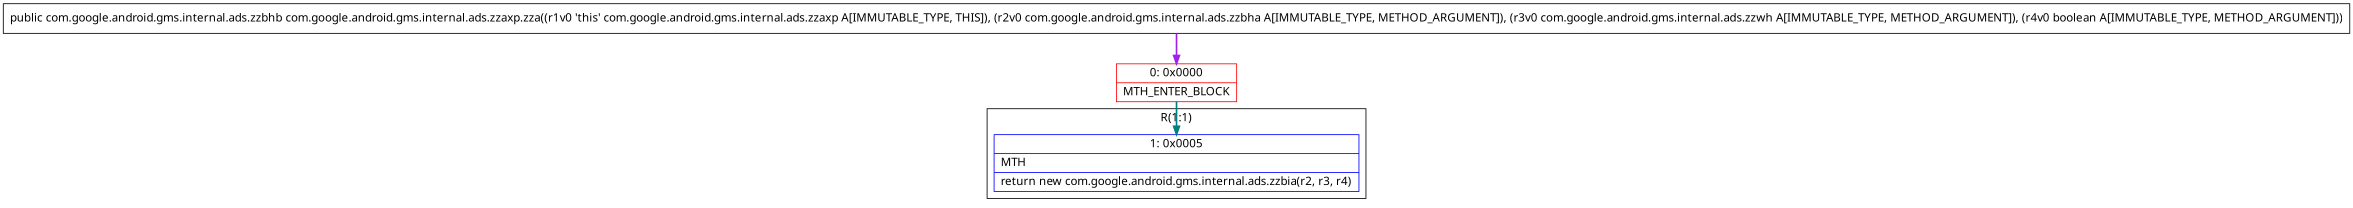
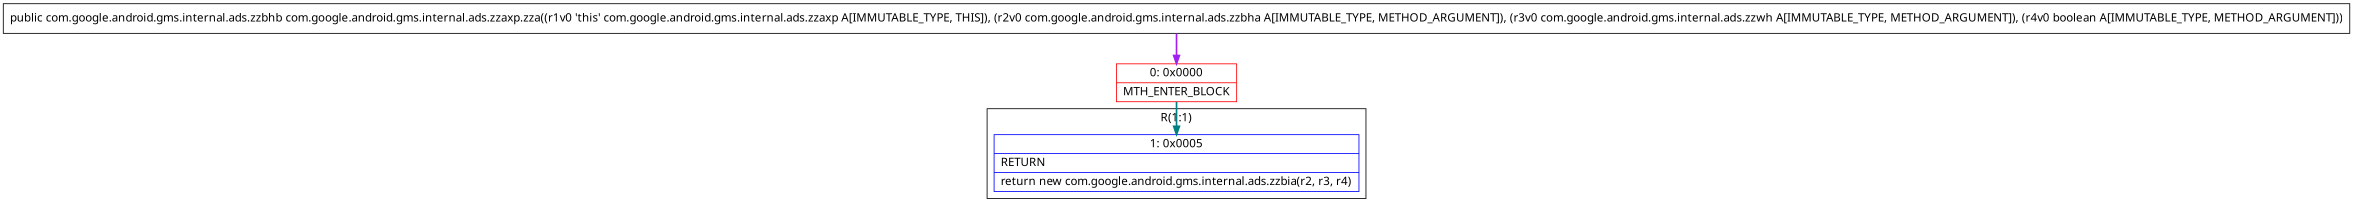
(1013, 163) -> (1023, 163)
